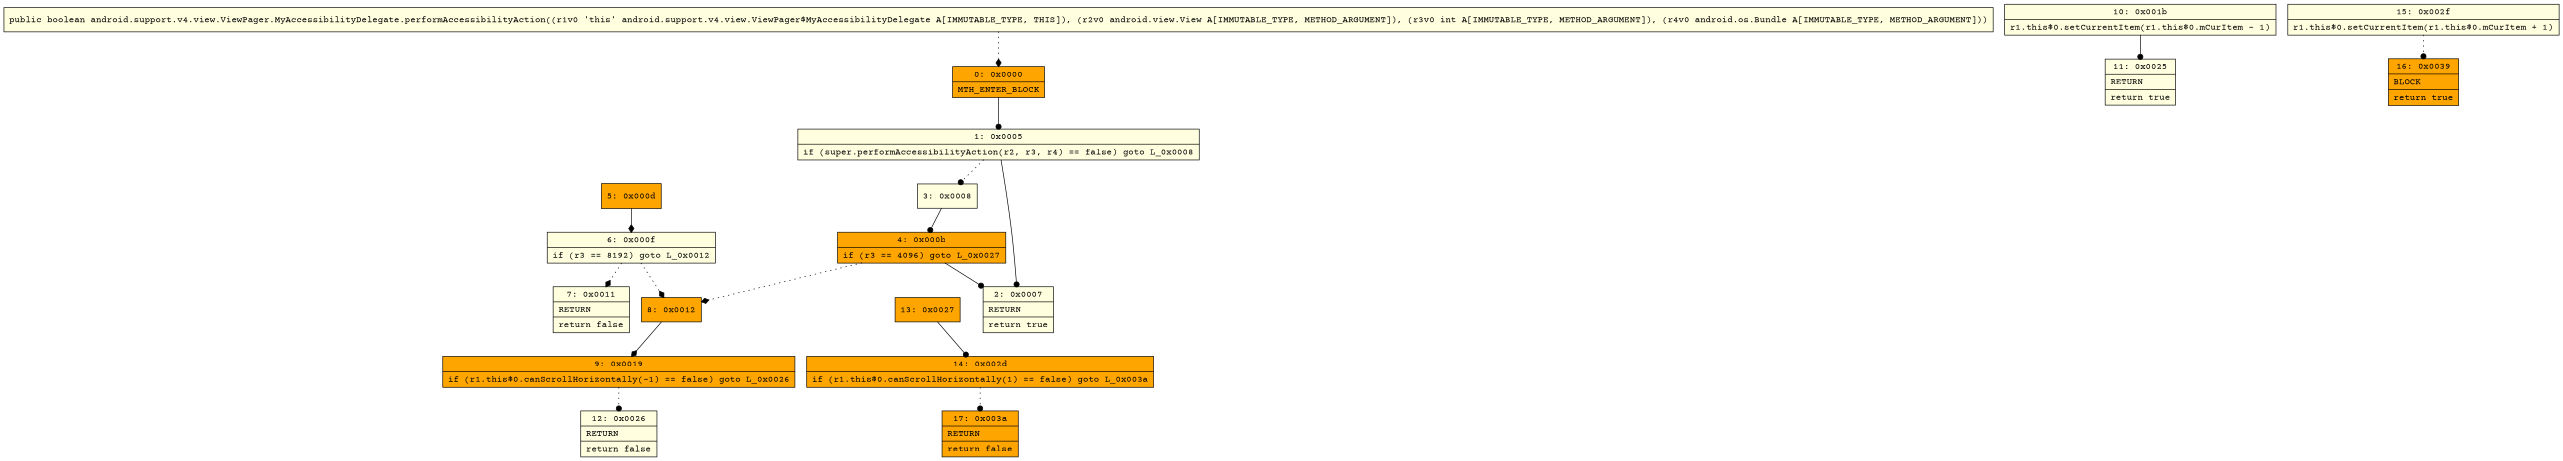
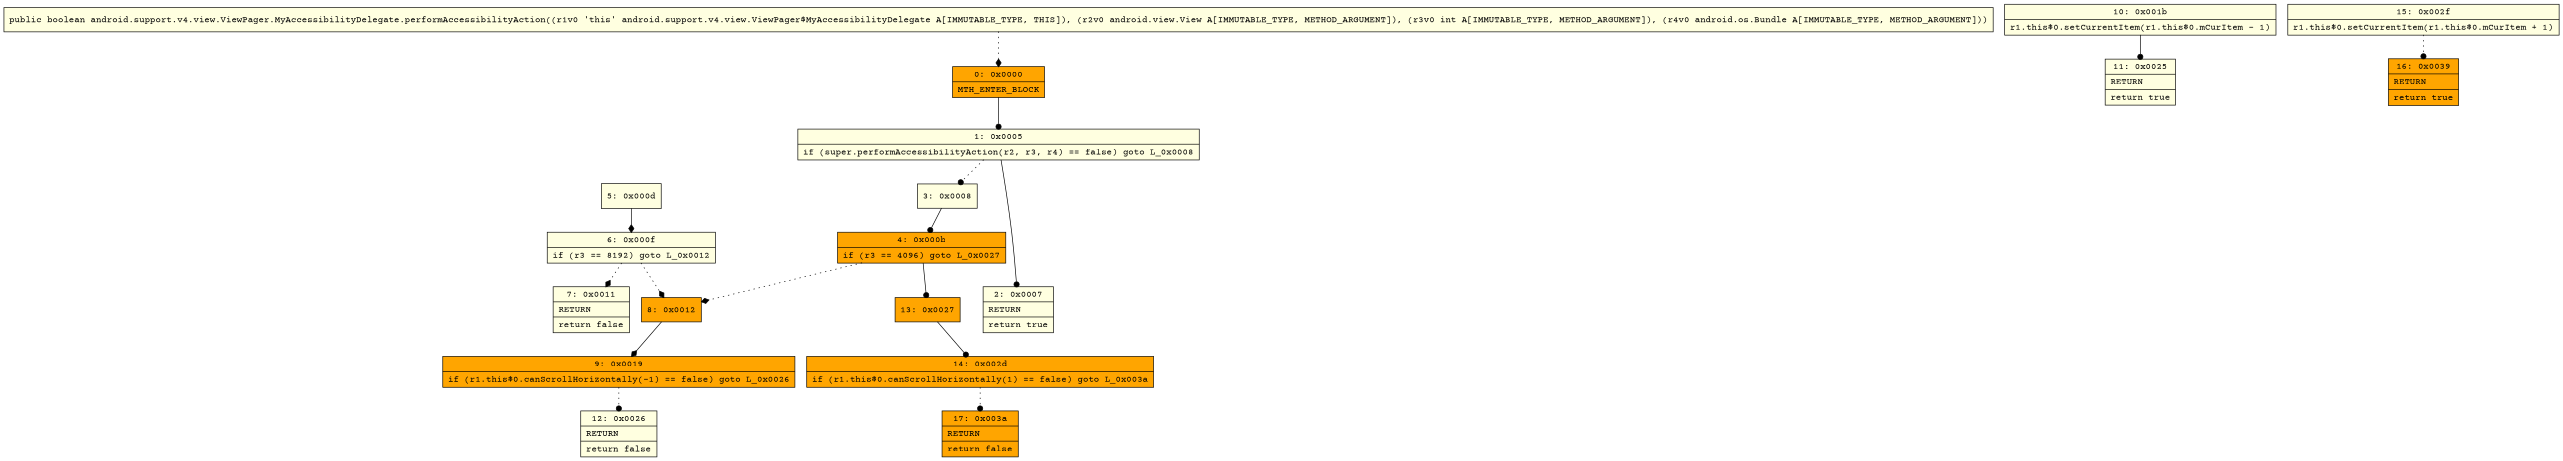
(2407, 81) -> (2410, 81)
(631, 196) -> (631, 196)
(962, 274) -> (925, 278)
